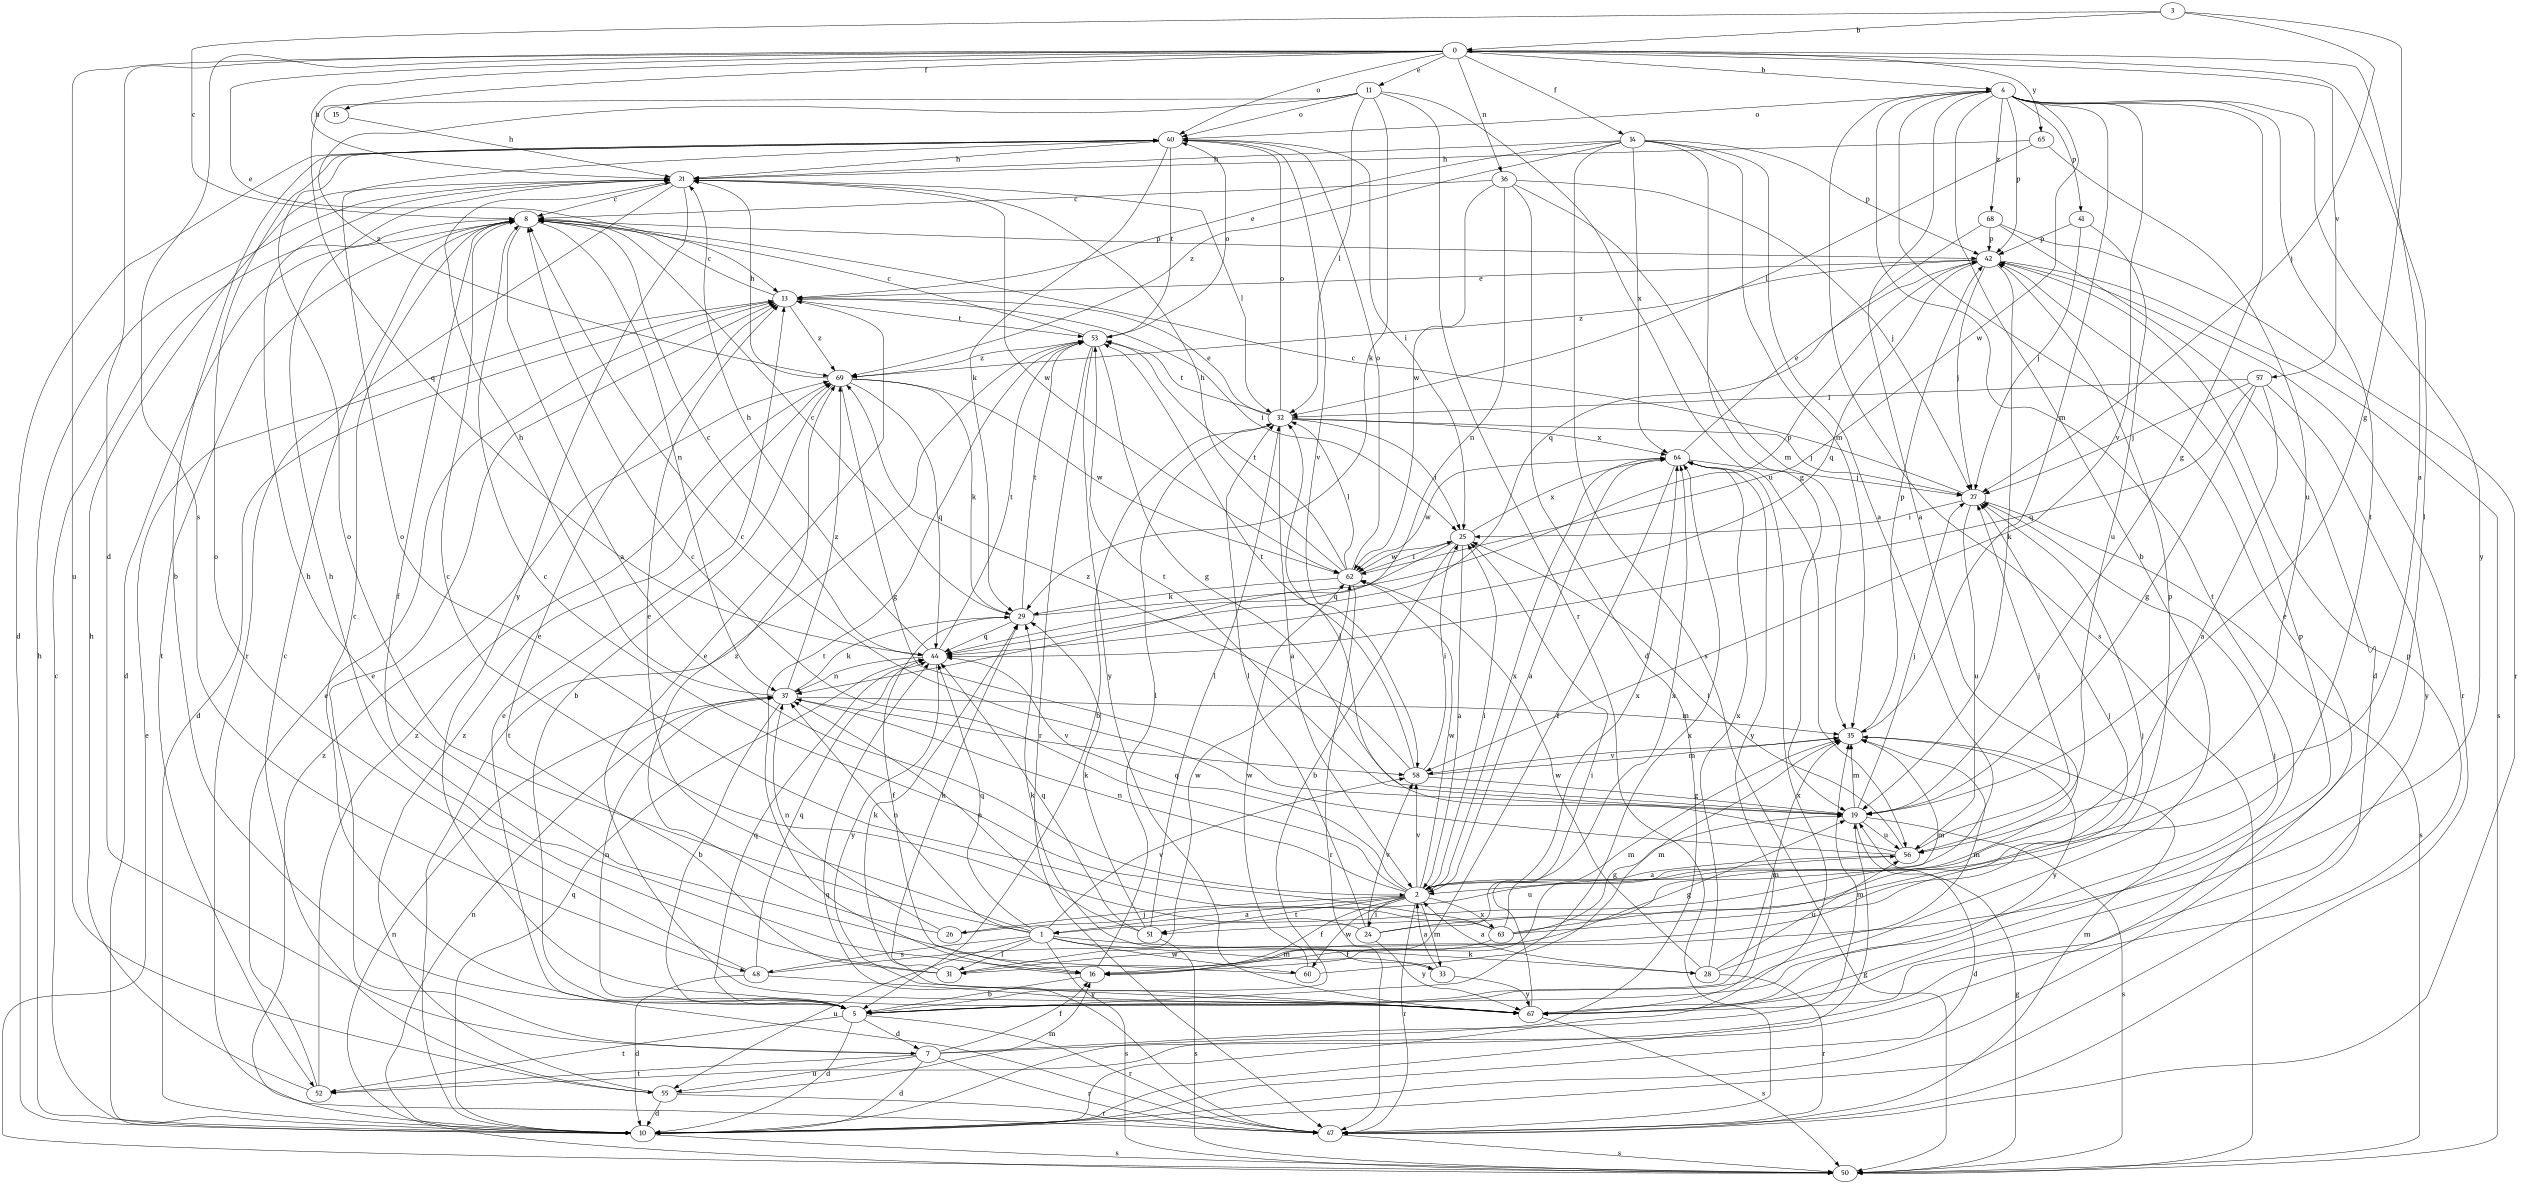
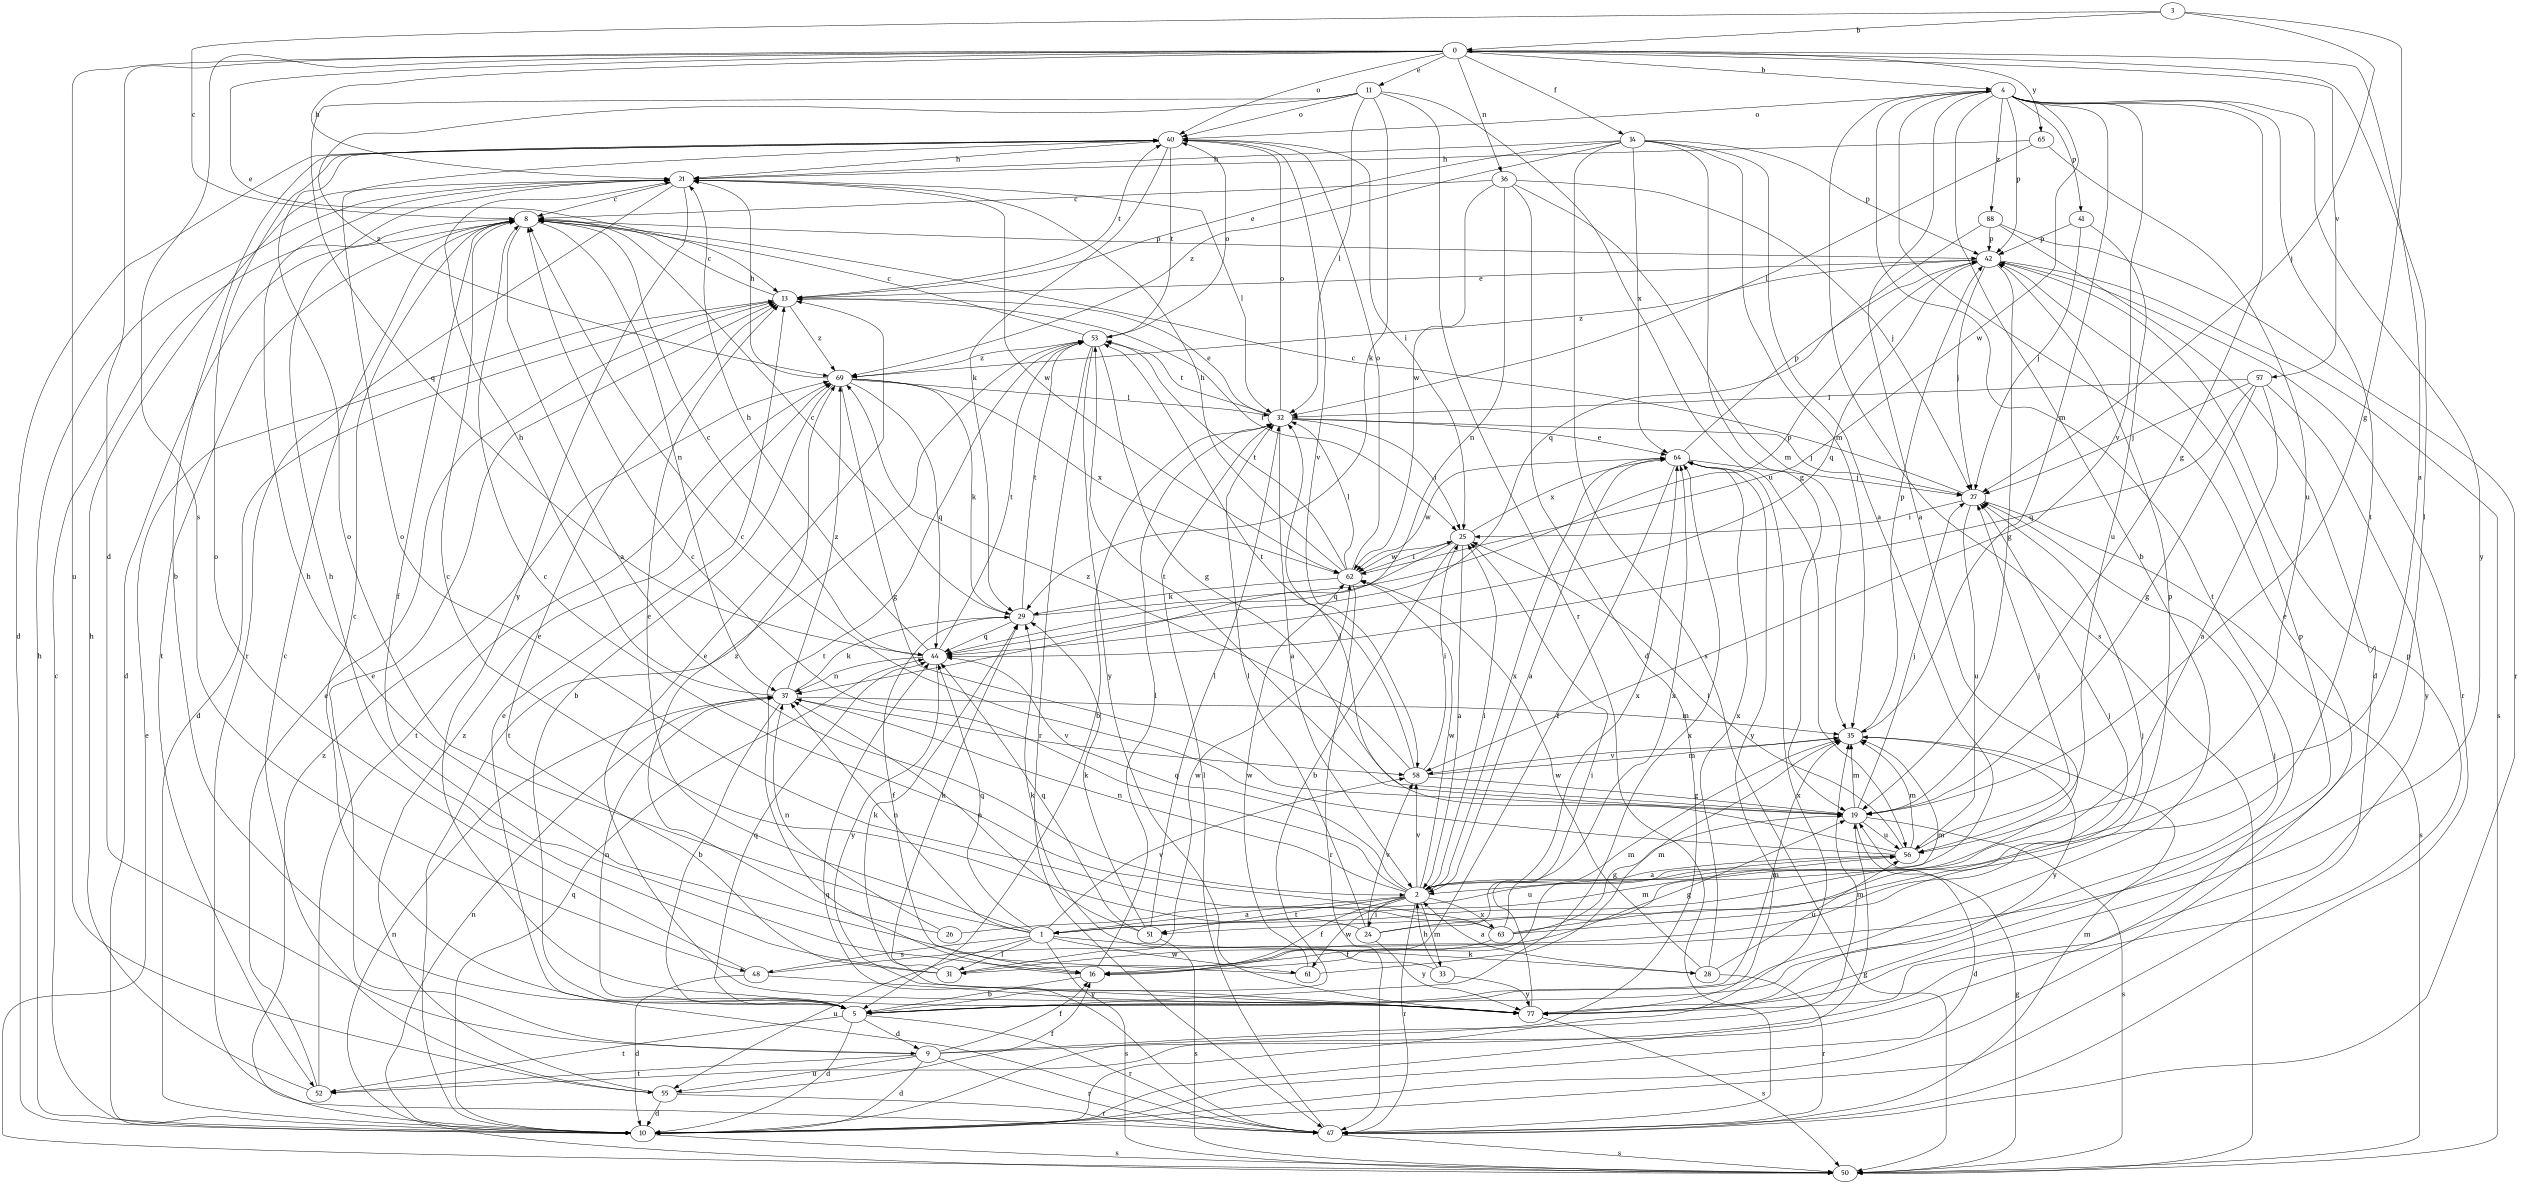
(336, 115) -> none
(1990, 219) -> (1990, 219)
(938, 318) -> (996, 273)
(1797, 358) -> (1797, 358)
none -> (1069, 396)
(1600, 438) -> (1600, 438)
(1100, 478) -> (1100, 478)
(2010, 537) -> (2010, 537)
(417, 736) -> (417, 736)
none -> (1202, 774)
(806, 795) -> none
(1944, 893) -> (1906, 787)
(1185, 908) -> none
(1426, 935) -> (1426, 935)
(1241, 955) -> (1473, 908)
(1308, 975) -> (1308, 975)
(1531, 1014) -> (1531, 1014)
(1052, 1034) -> (1052, 1034)
(928, 1054) -> (928, 1054)
